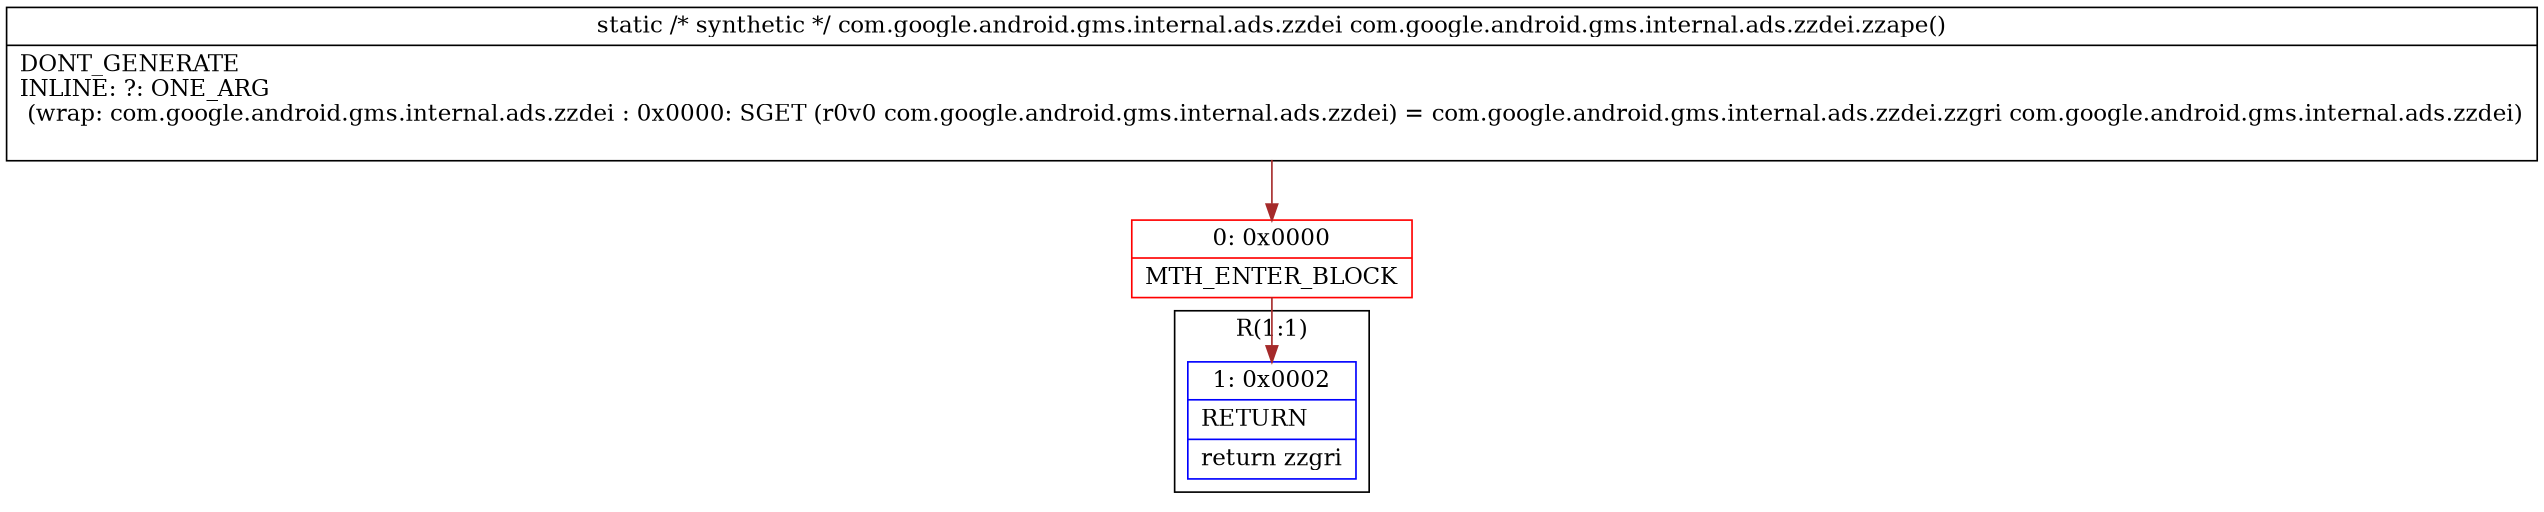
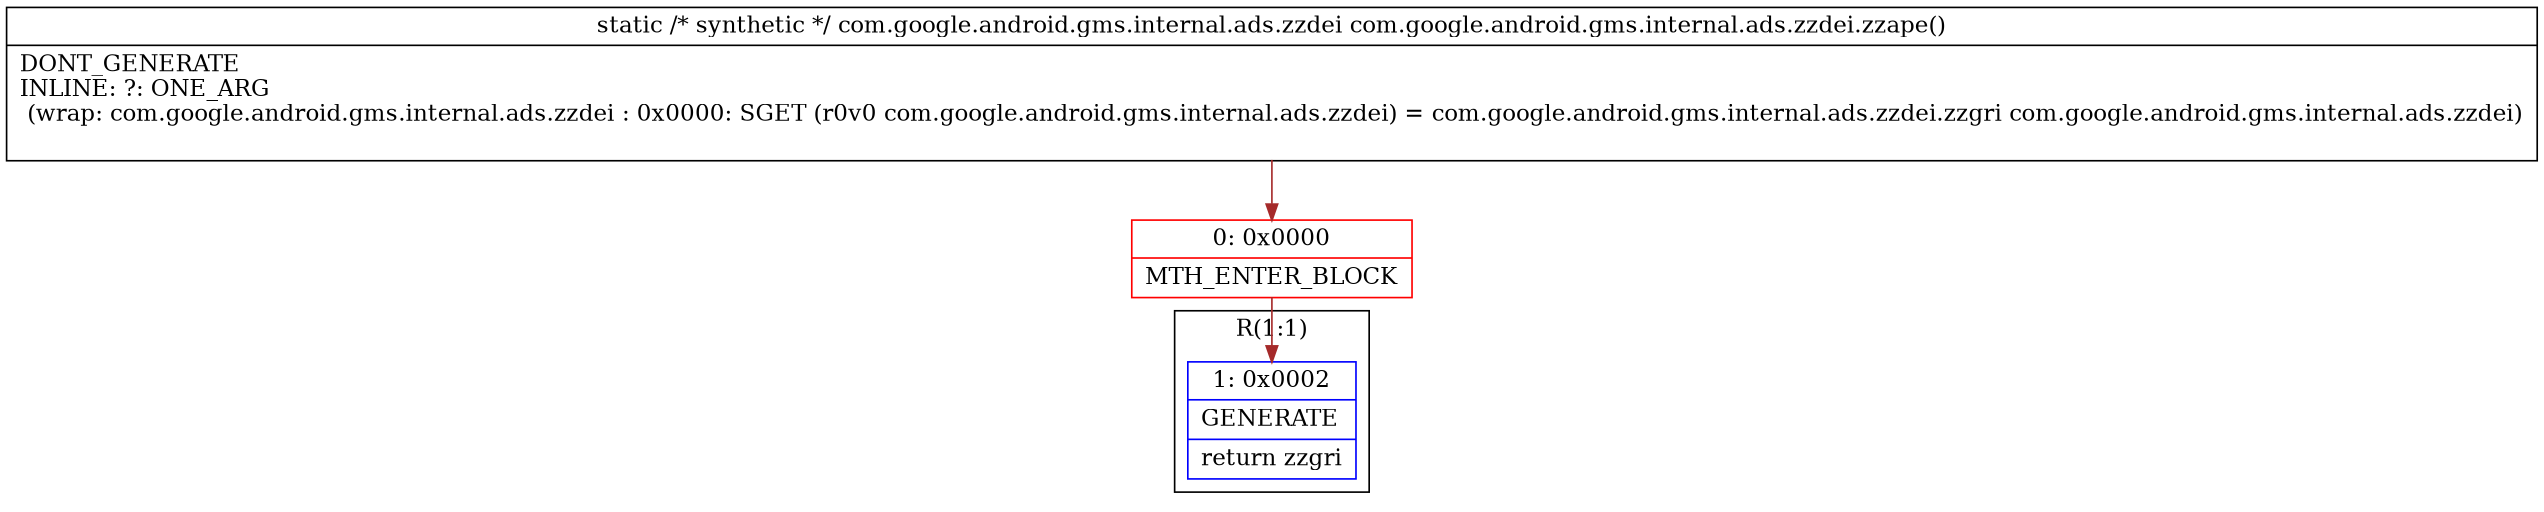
(1255, 419) -> (1270, 419)
